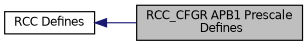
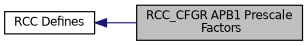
(220, 23) -> (220, 23)
